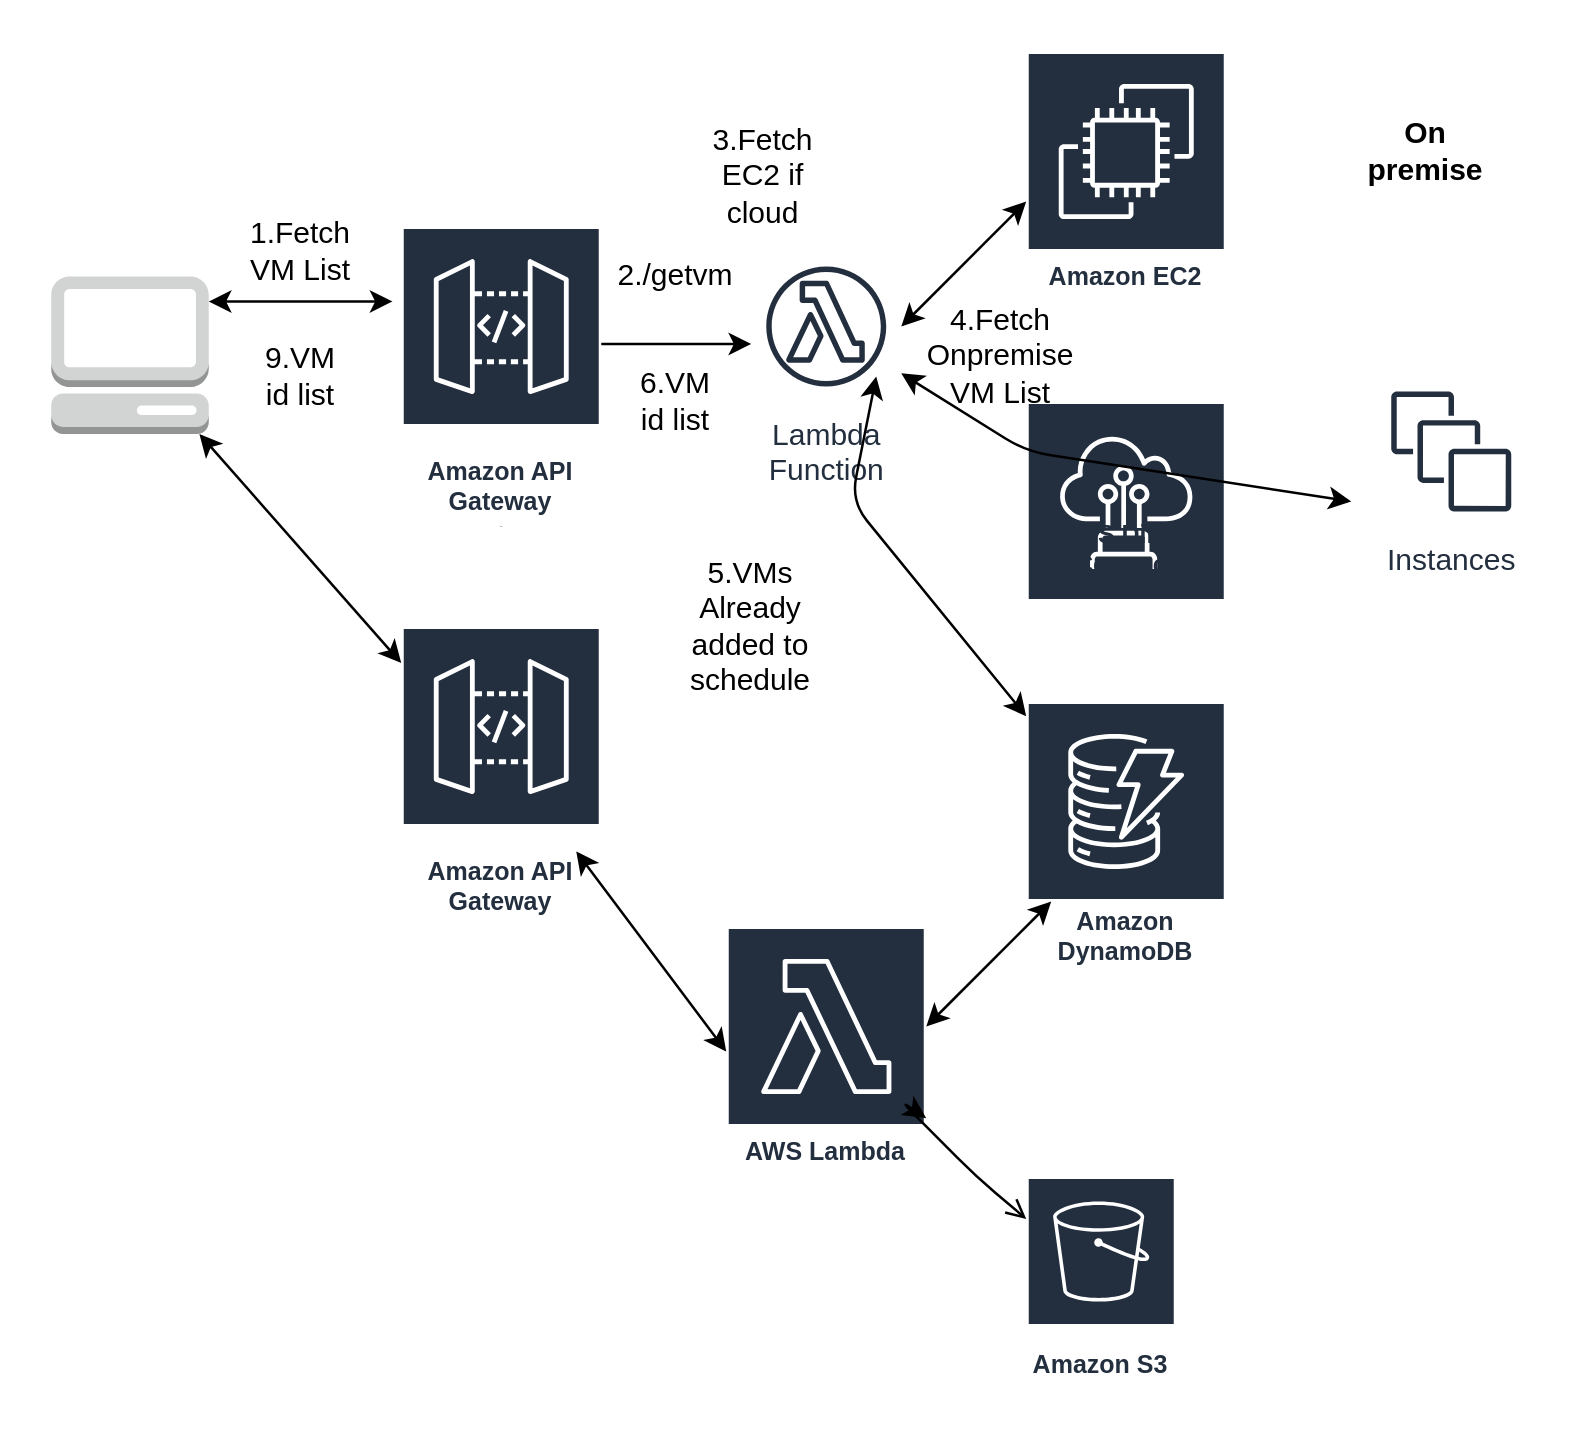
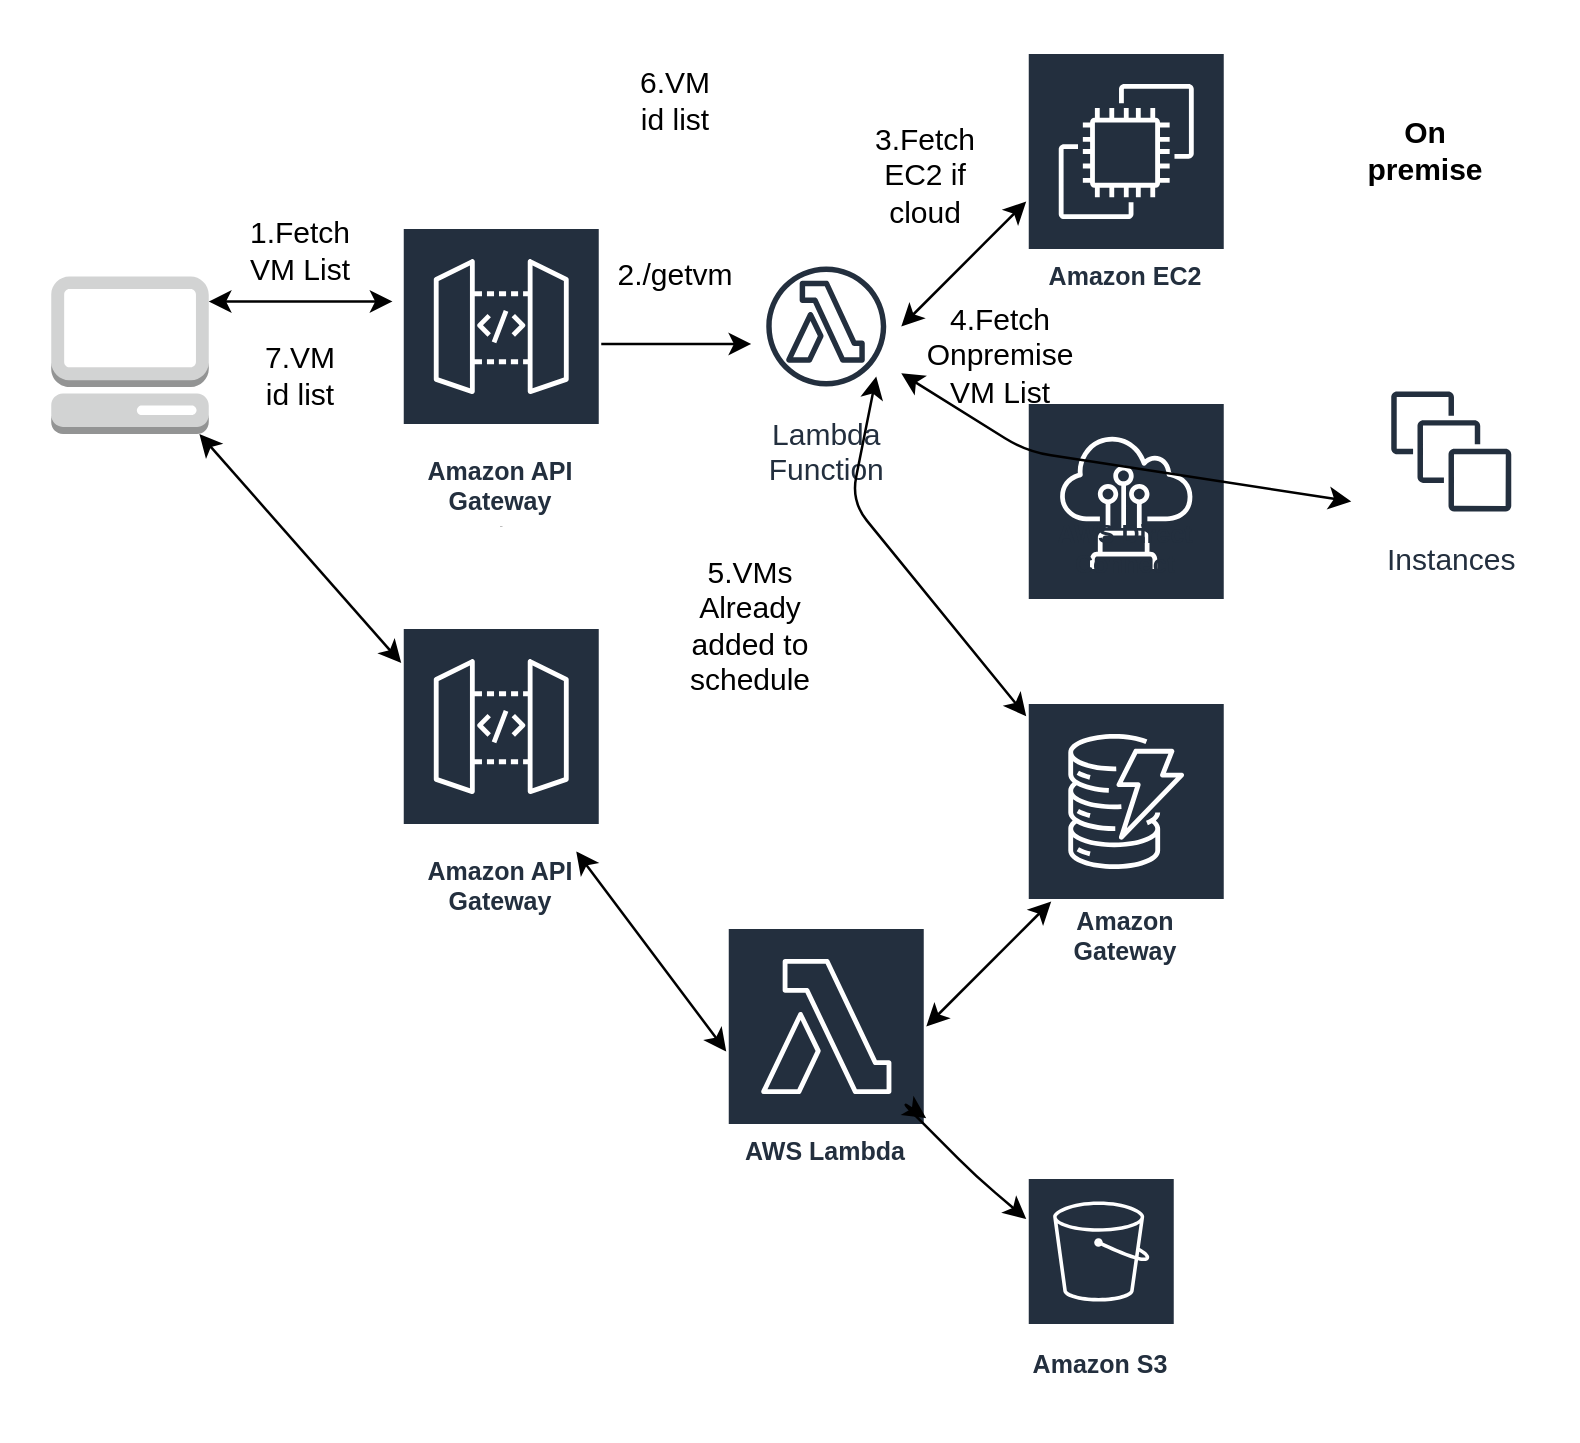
(764, 176) -> (926, 176)
(301, 376) -> (301, 376)
(676, 401) -> (676, 101)
(1126, 936) -> (1126, 951)
(1016, 1210) -> (1013, 1207)
